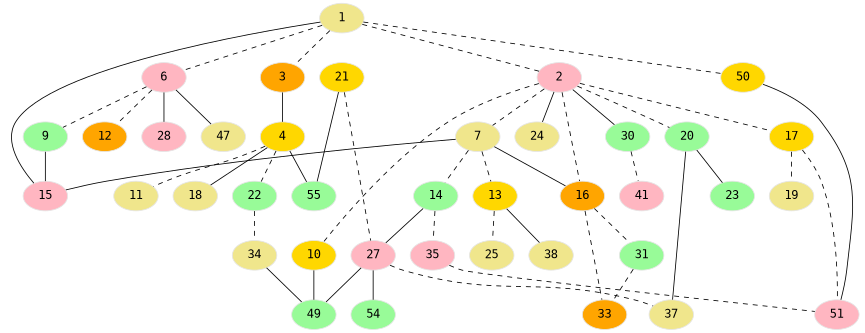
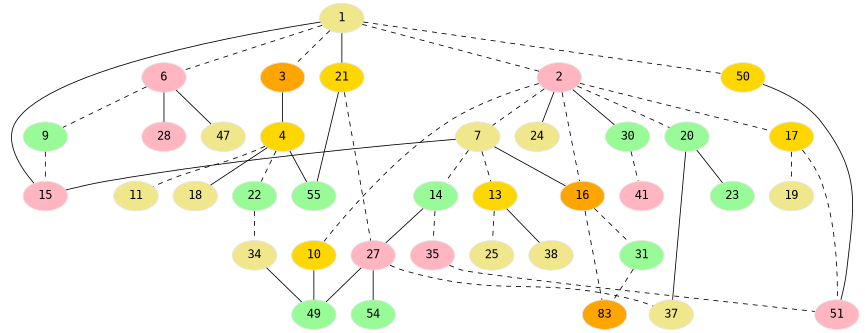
none -> (342, 48)
(105, 137) -> none
(45, 166) -> (45, 166)
(605, 315) -> (605, 315)
